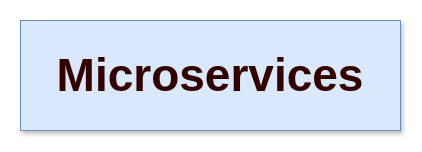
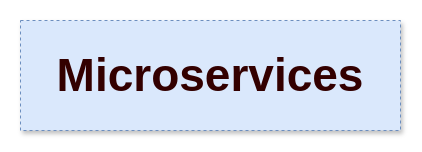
(211, 76) -> (211, 76)
